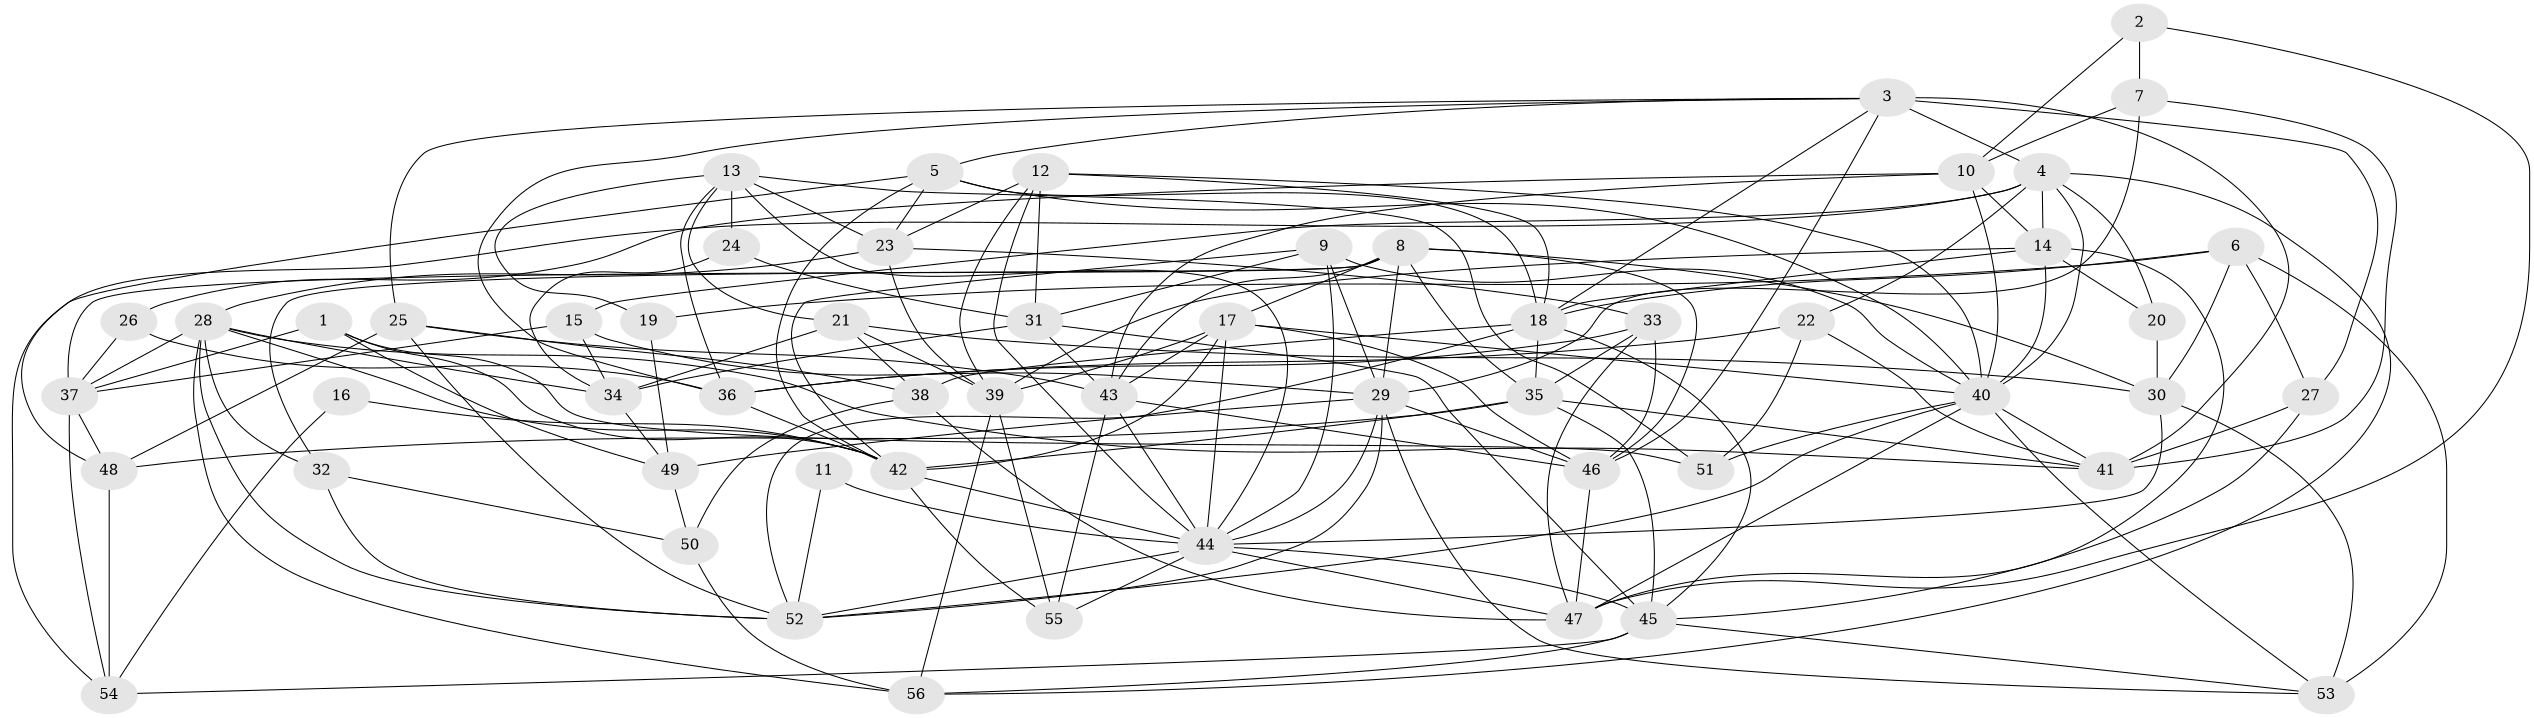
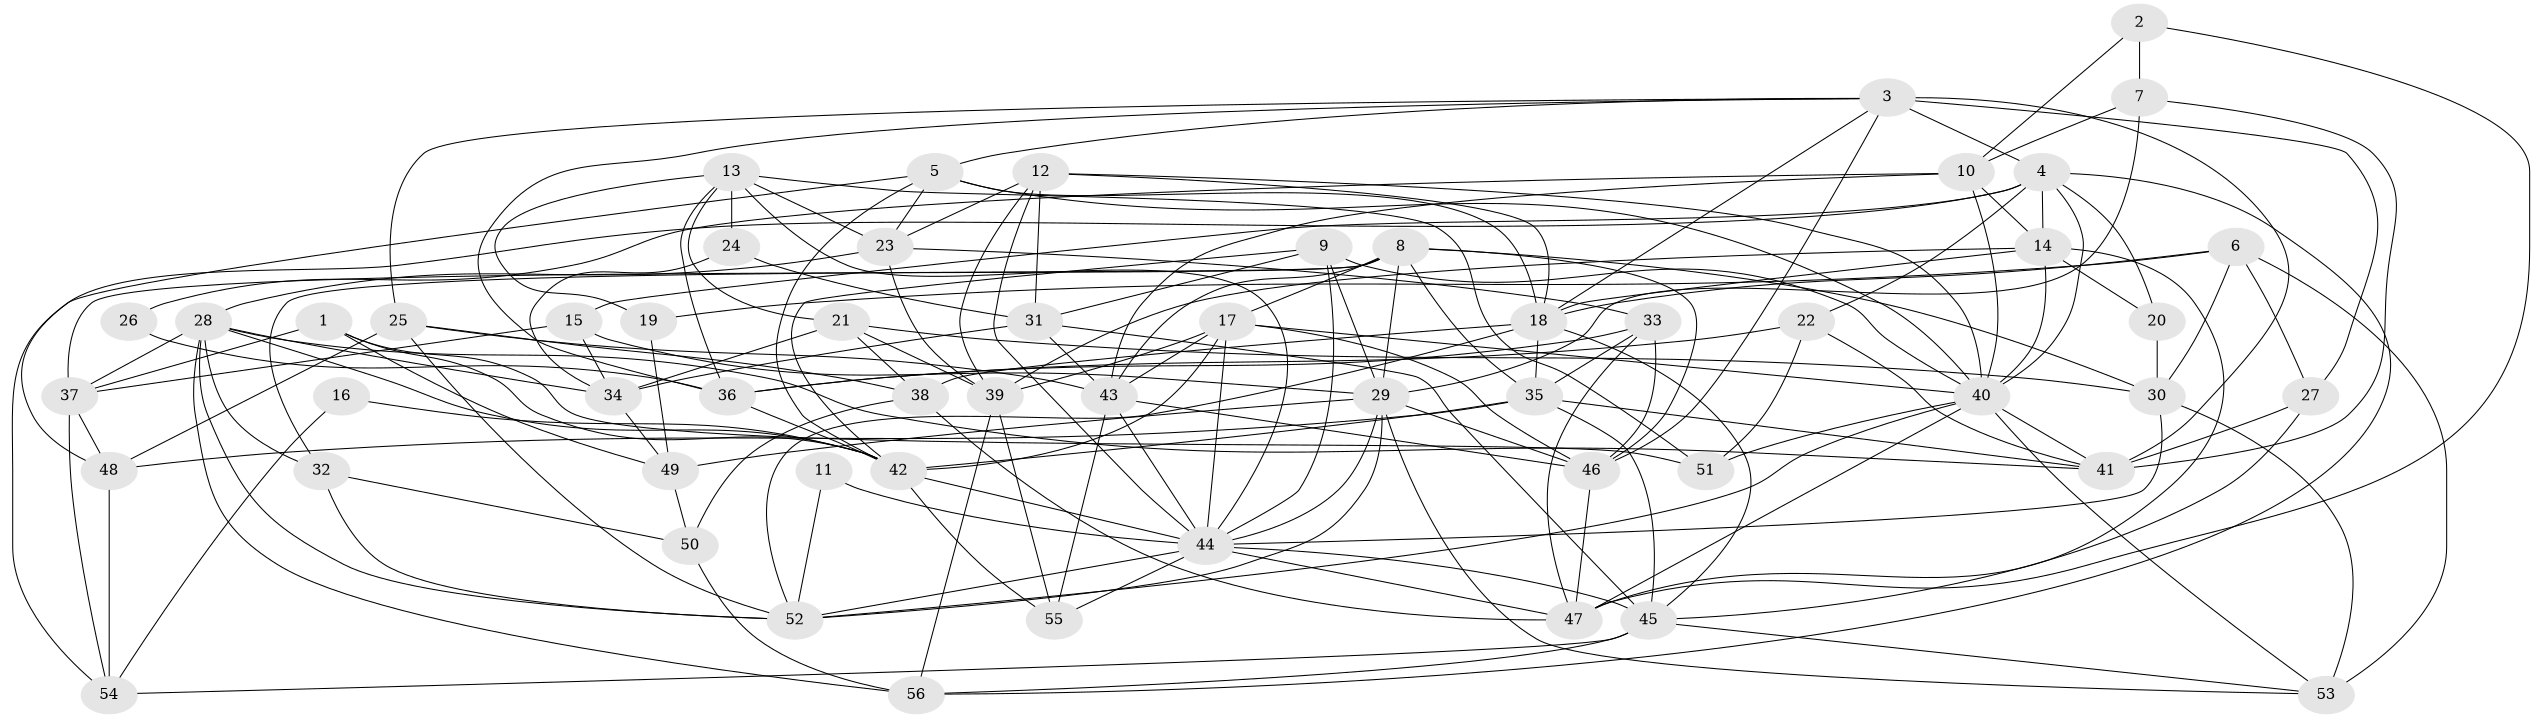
(99, 359) -> none
